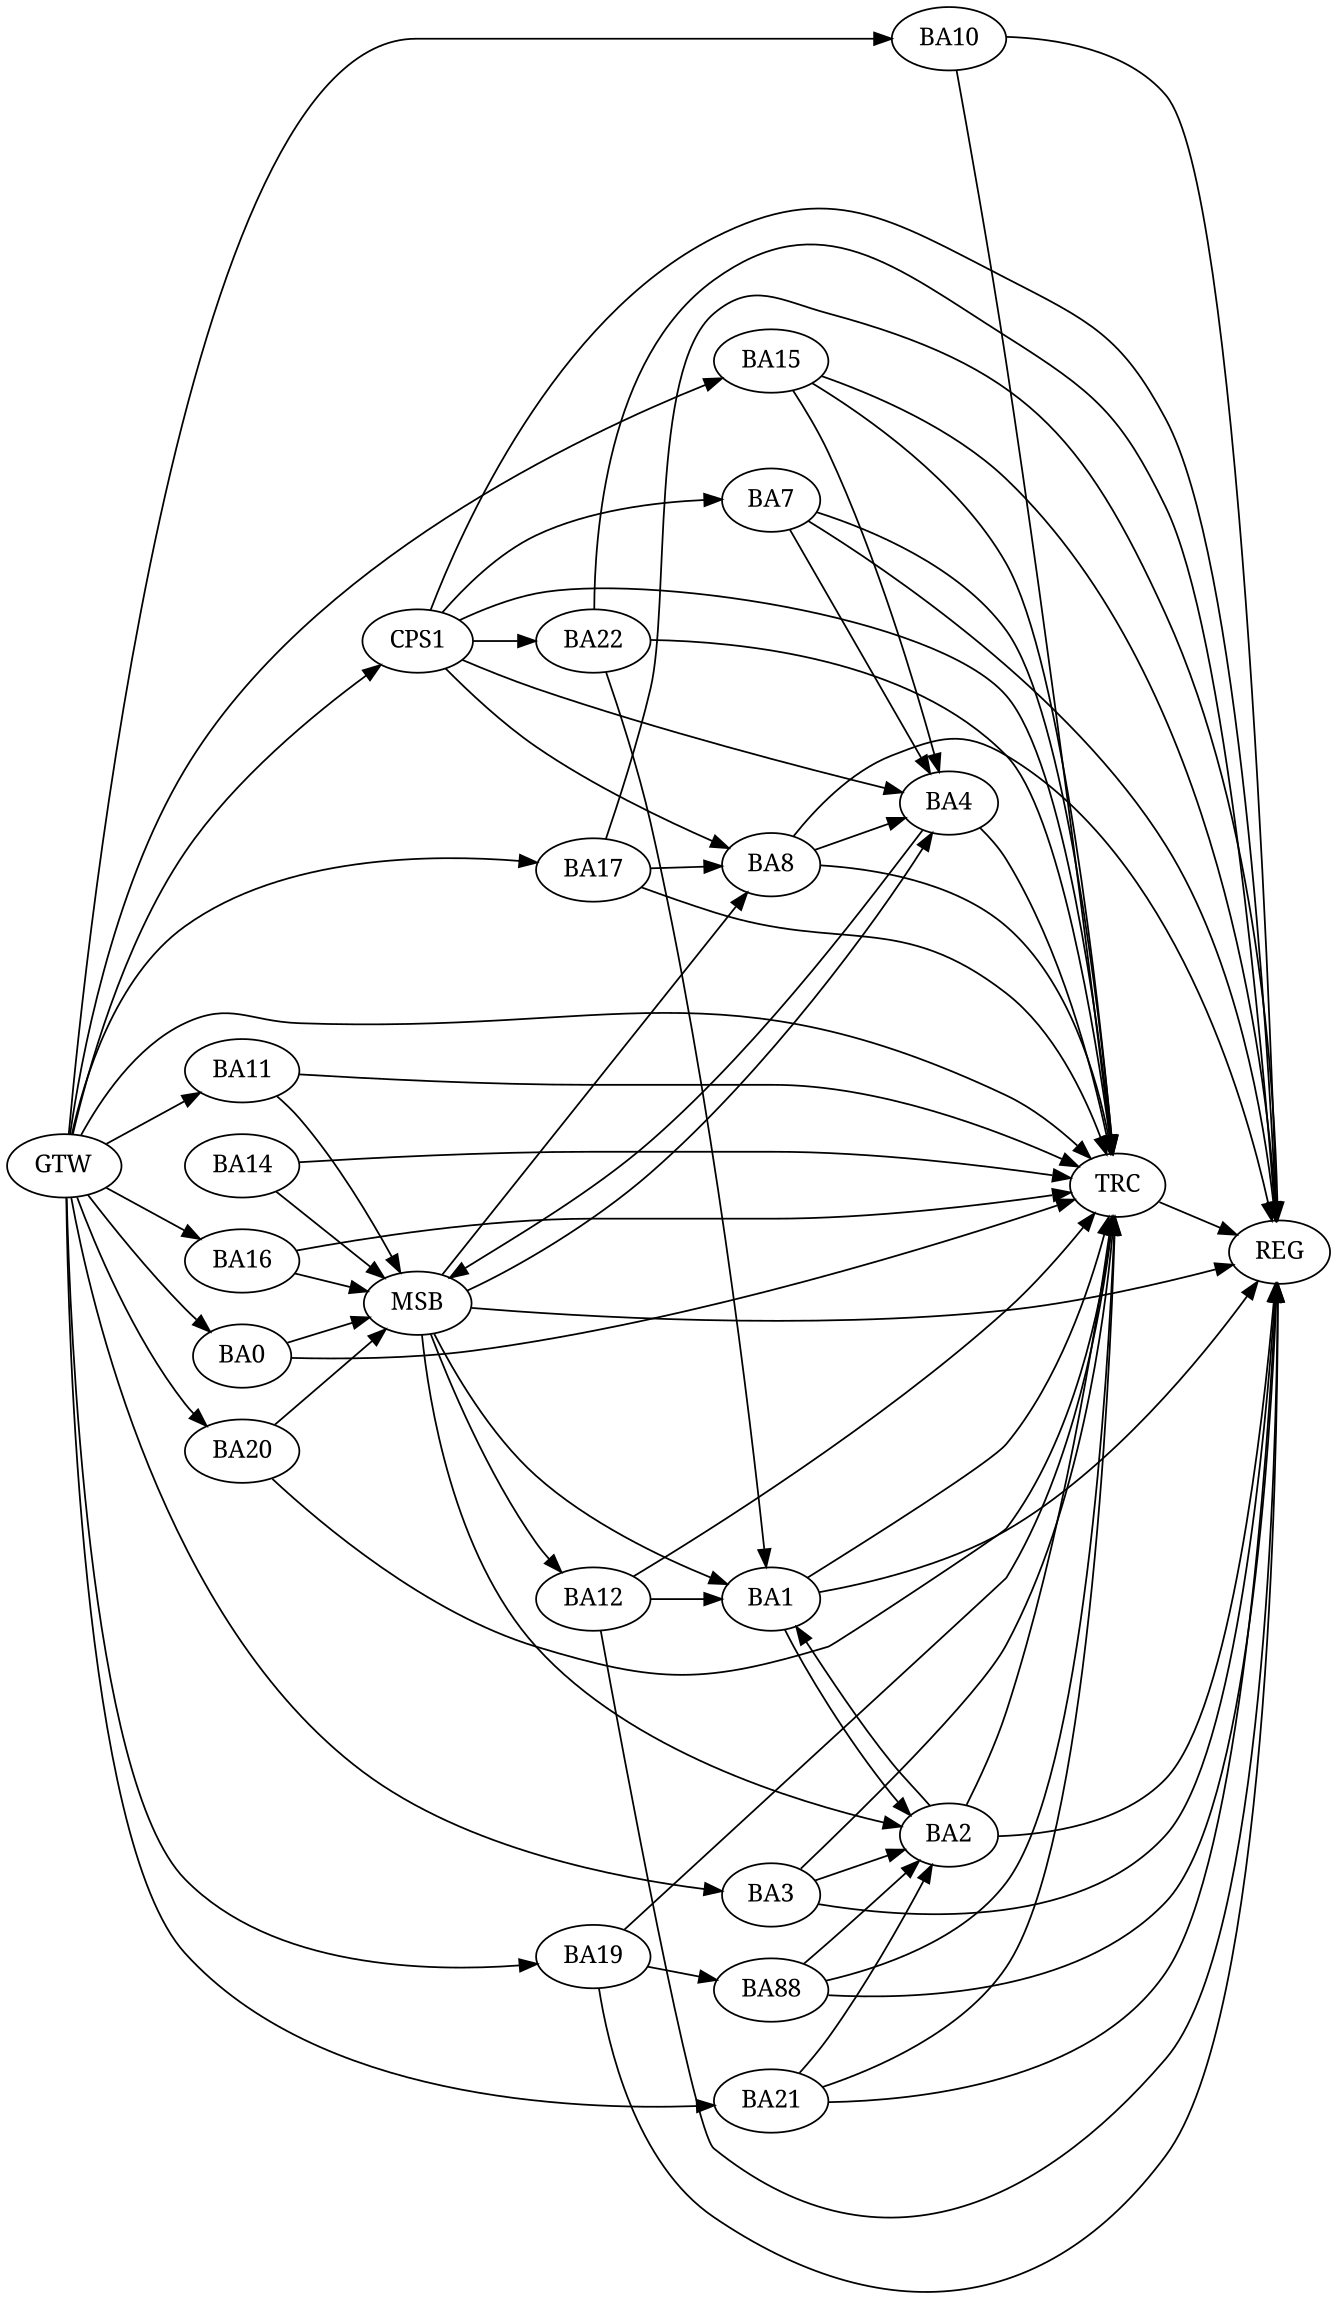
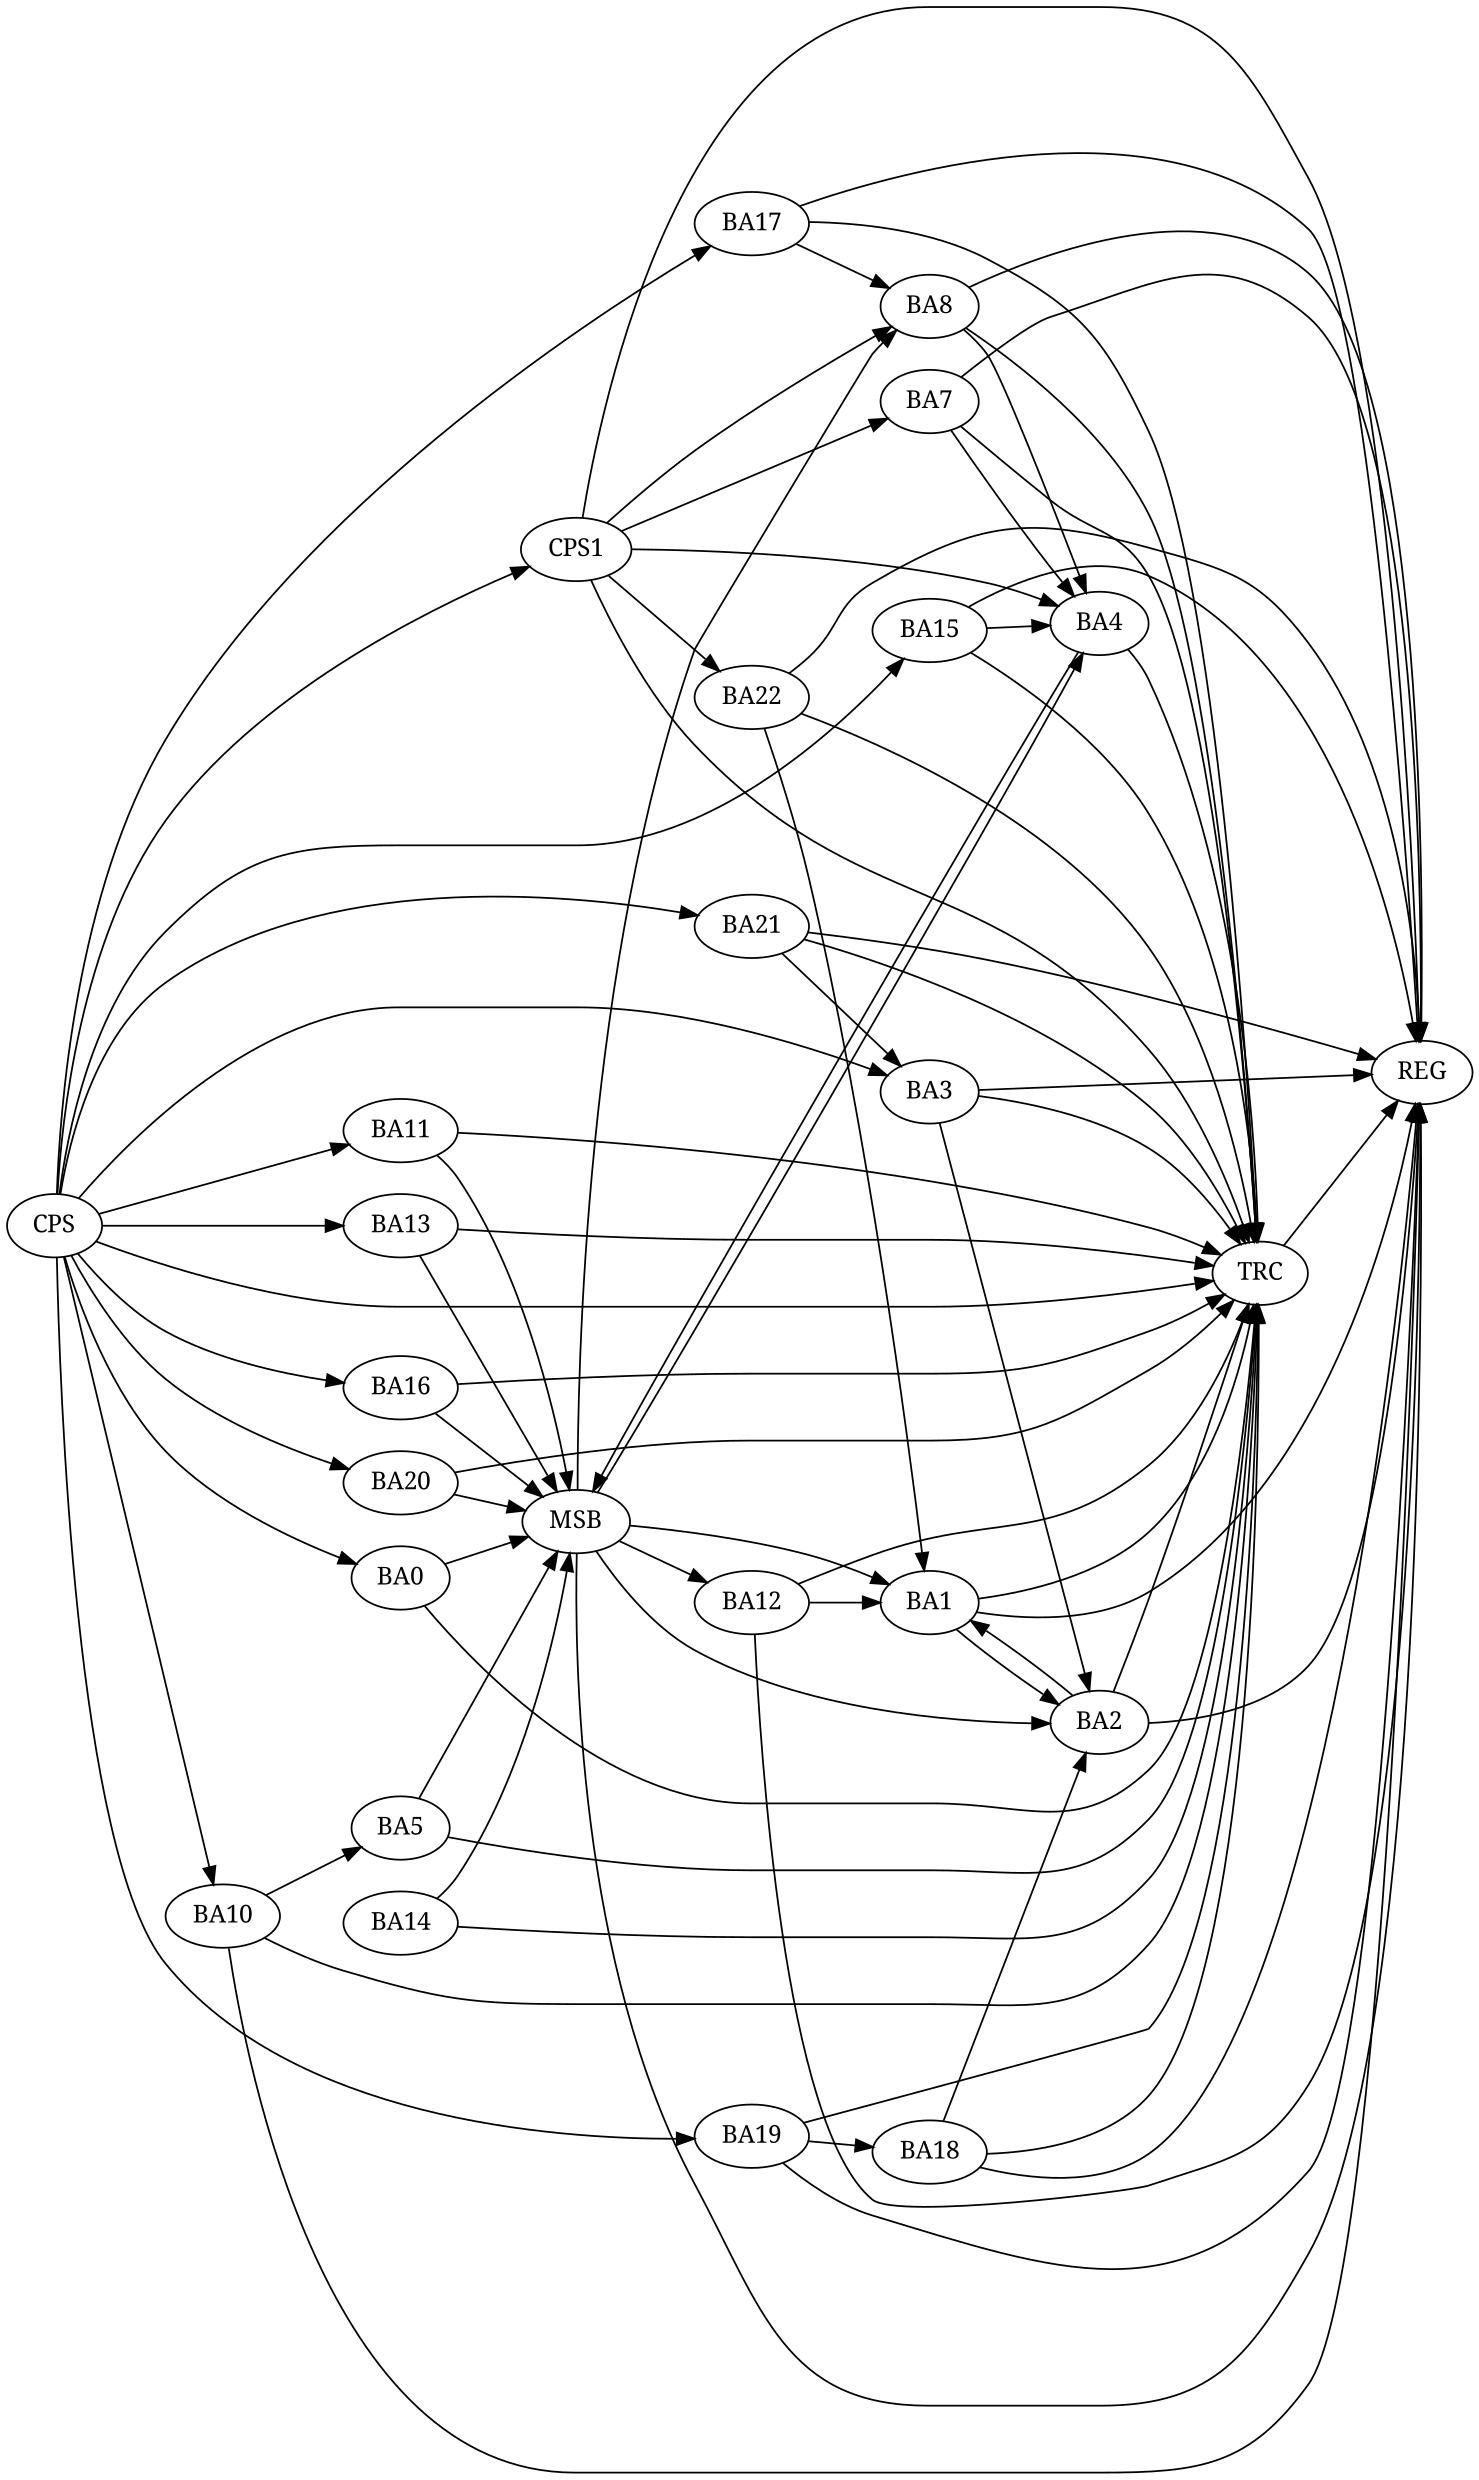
(64, 1166) -> (55, 1226)
none -> (401, 1226)
none -> (401, 1828)
(863, 1985) -> (822, 991)
(771, 1990) -> (930, 2152)
